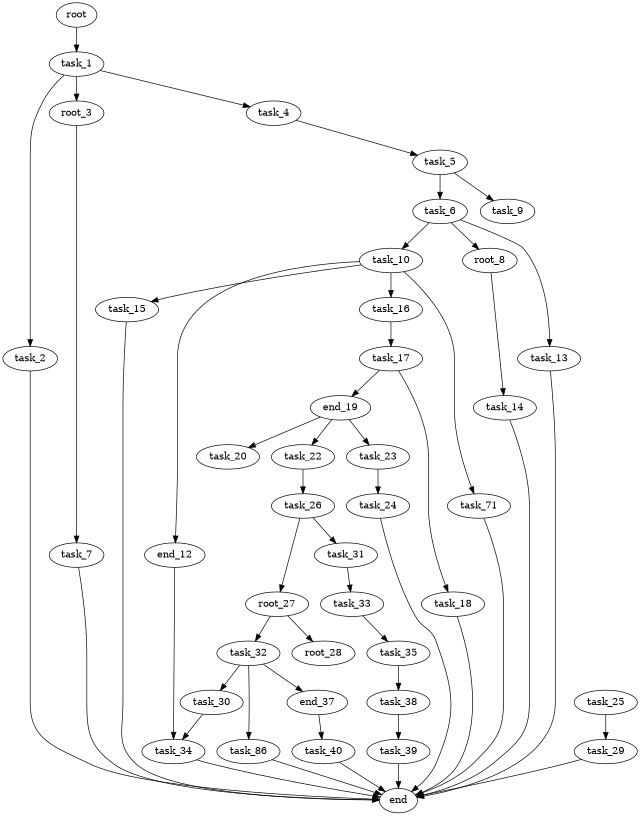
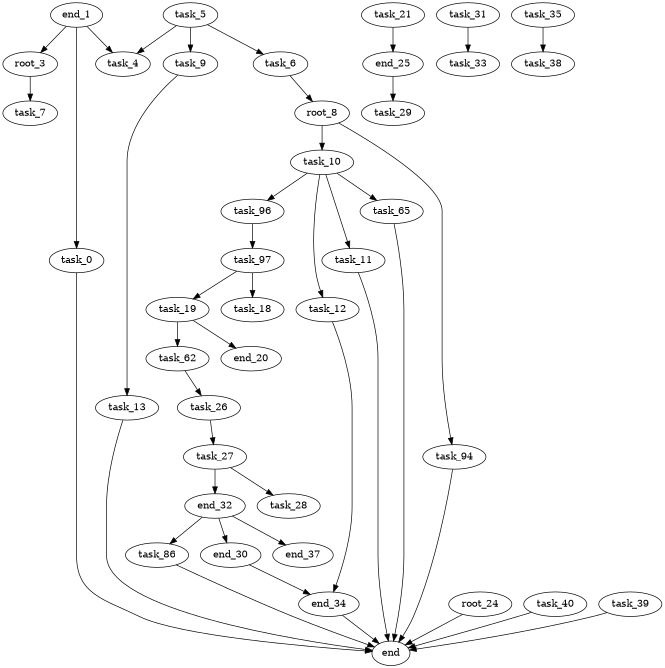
(77, 15) -> none
none -> (393, 15)
(77, 64) -> (77, 15)
(353, 137) -> (160, 37)
(418, 233) -> (322, 134)
(531, 259) -> (127, 224)
(127, 310) -> (392, 211)
(391, 310) -> (253, 211)
(30, 359) -> (77, 261)
(391, 359) -> (253, 261)
(340, 408) -> (178, 310)
(505, 408) -> (454, 457)
(228, 457) -> (251, 359)
(303, 457) -> (178, 359)
(378, 457) -> none
(378, 506) -> (480, 604)
(479, 506) -> (353, 261)
(322, 528) -> none
(175, 555) -> (328, 310)
(277, 604) -> (215, 457)
(373, 626) -> none
(248, 653) -> (215, 506)
(323, 653) -> (289, 506)
(212, 702) -> (231, 555)
(606, 702) -> (393, 64)
(472, 714) -> none
(320, 724) -> none
(398, 724) -> none
(173, 752) -> (329, 604)
(118, 766) -> none
(503, 778) -> none
